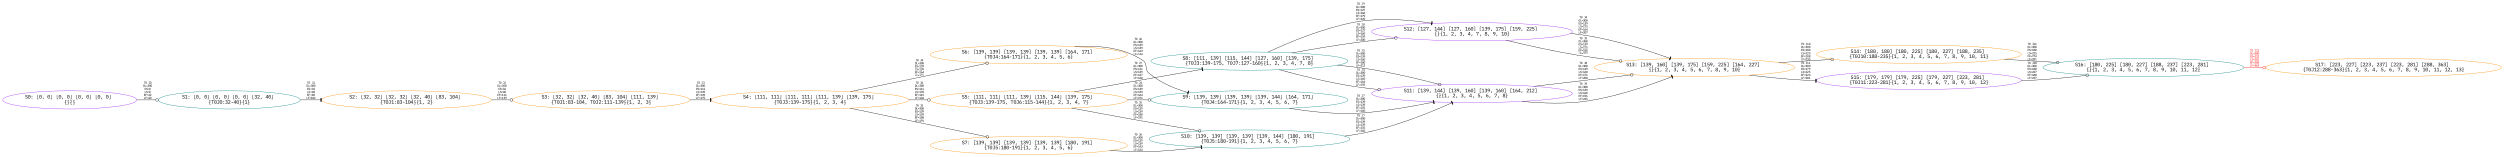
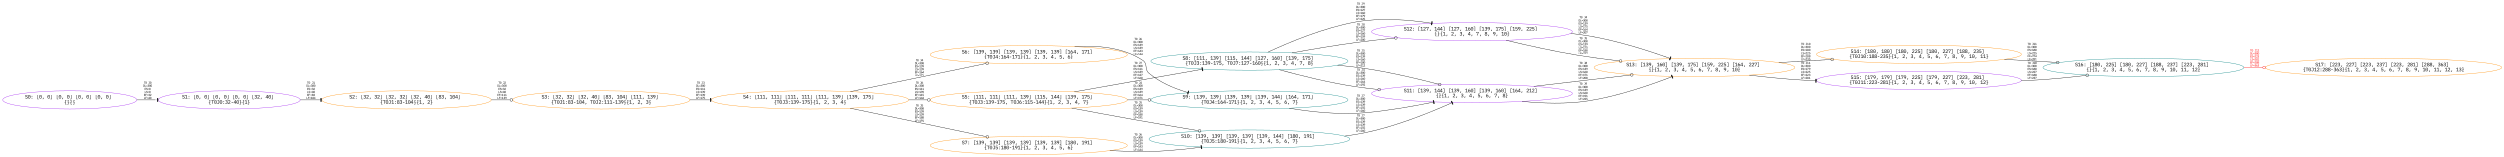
(146, 100) -> (146, 100)
(229, 100) -> (229, 100)
